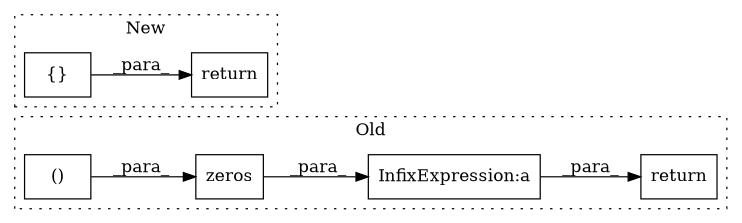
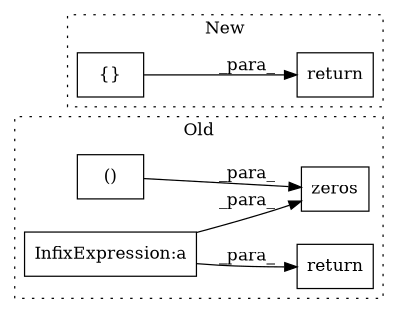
(310, 177) -> (243, 219)
